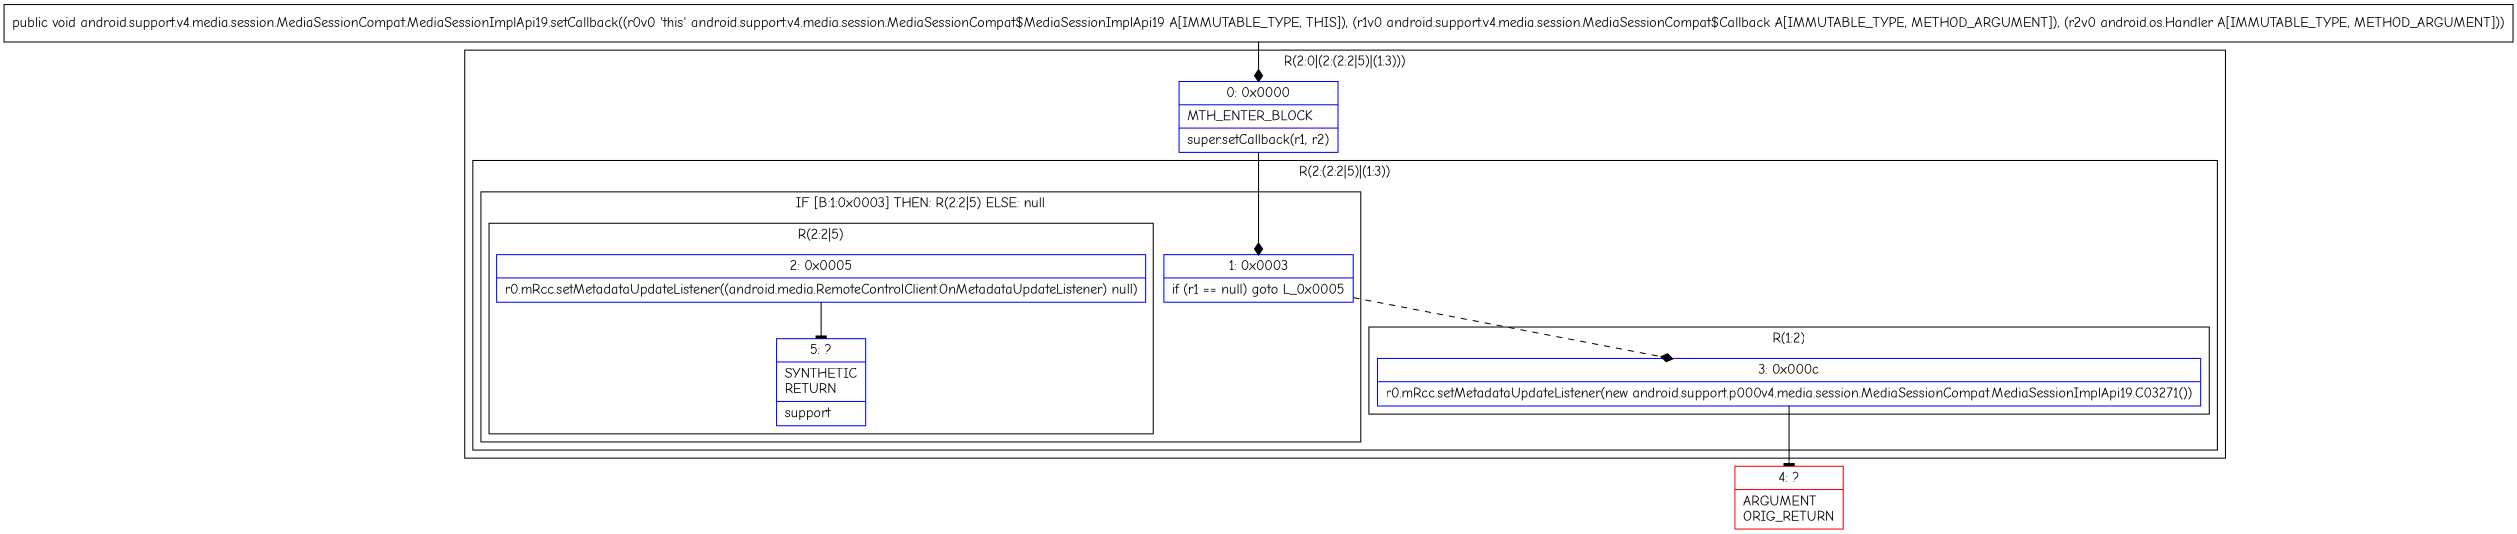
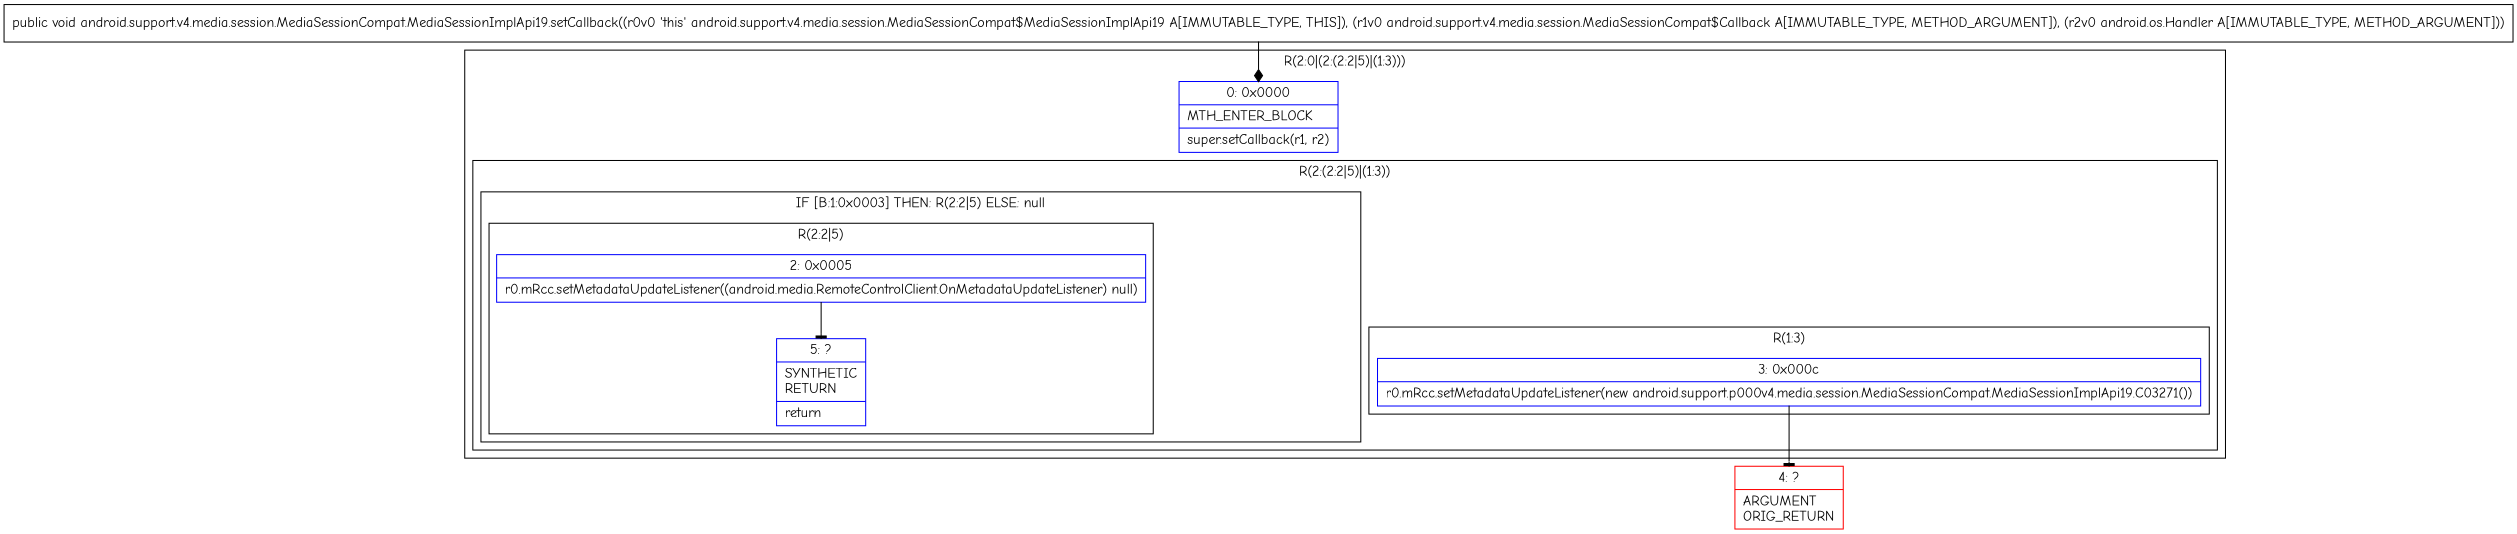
(1259, 278) -> none
(1789, 339) -> (1789, 339)
(808, 413) -> (803, 413)
